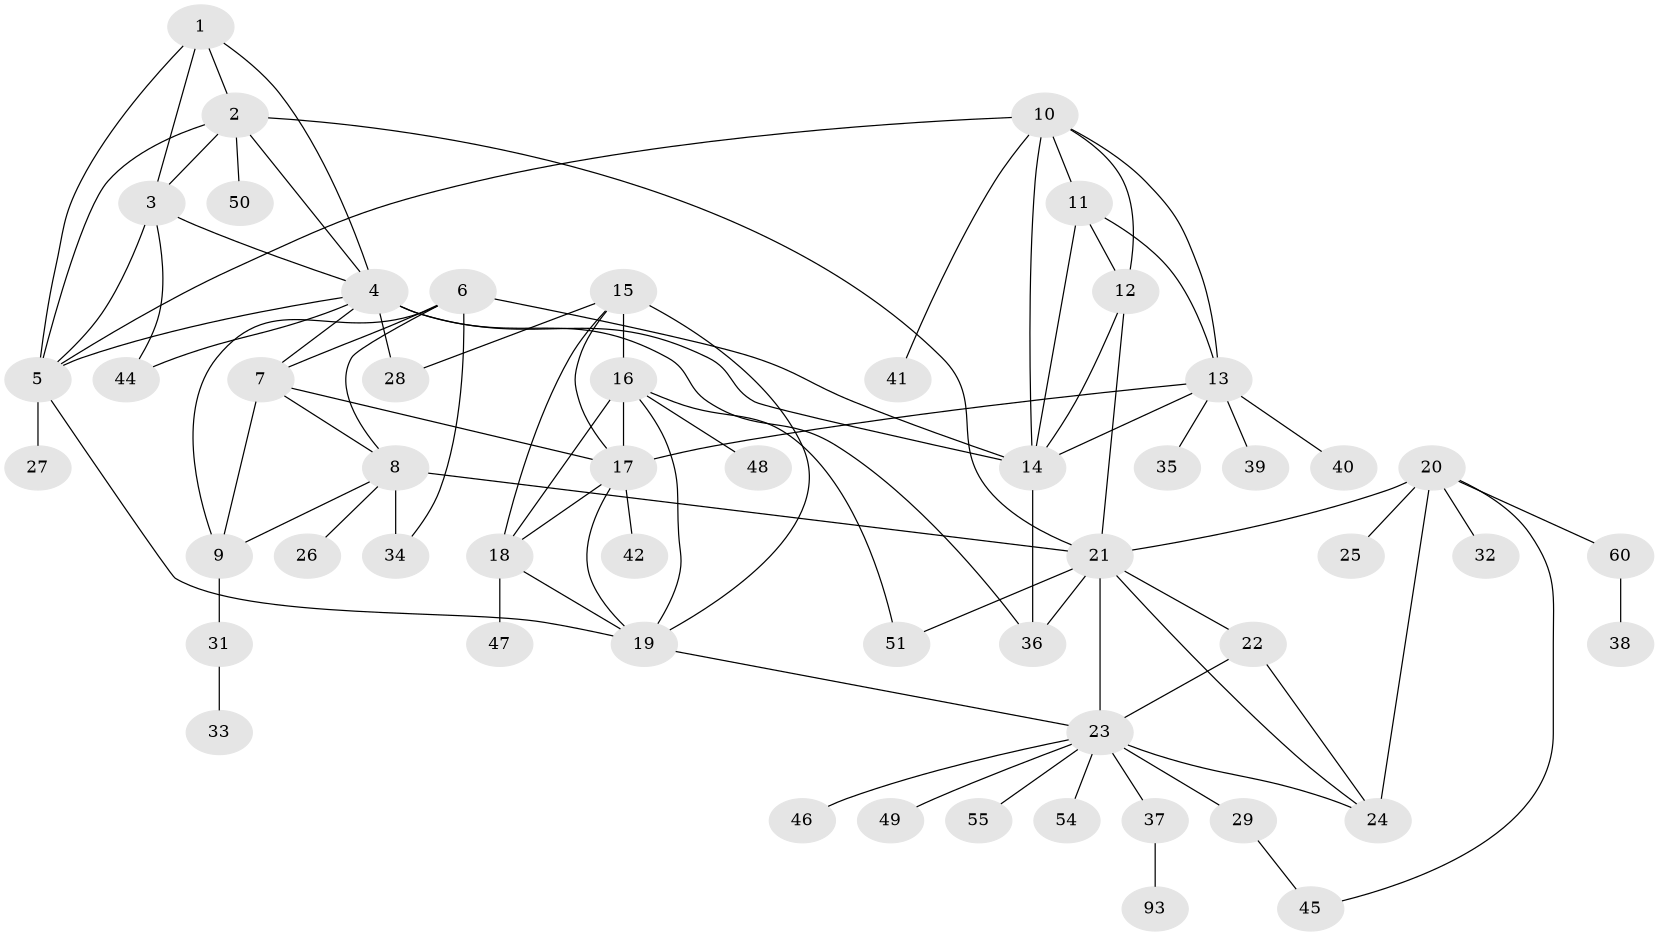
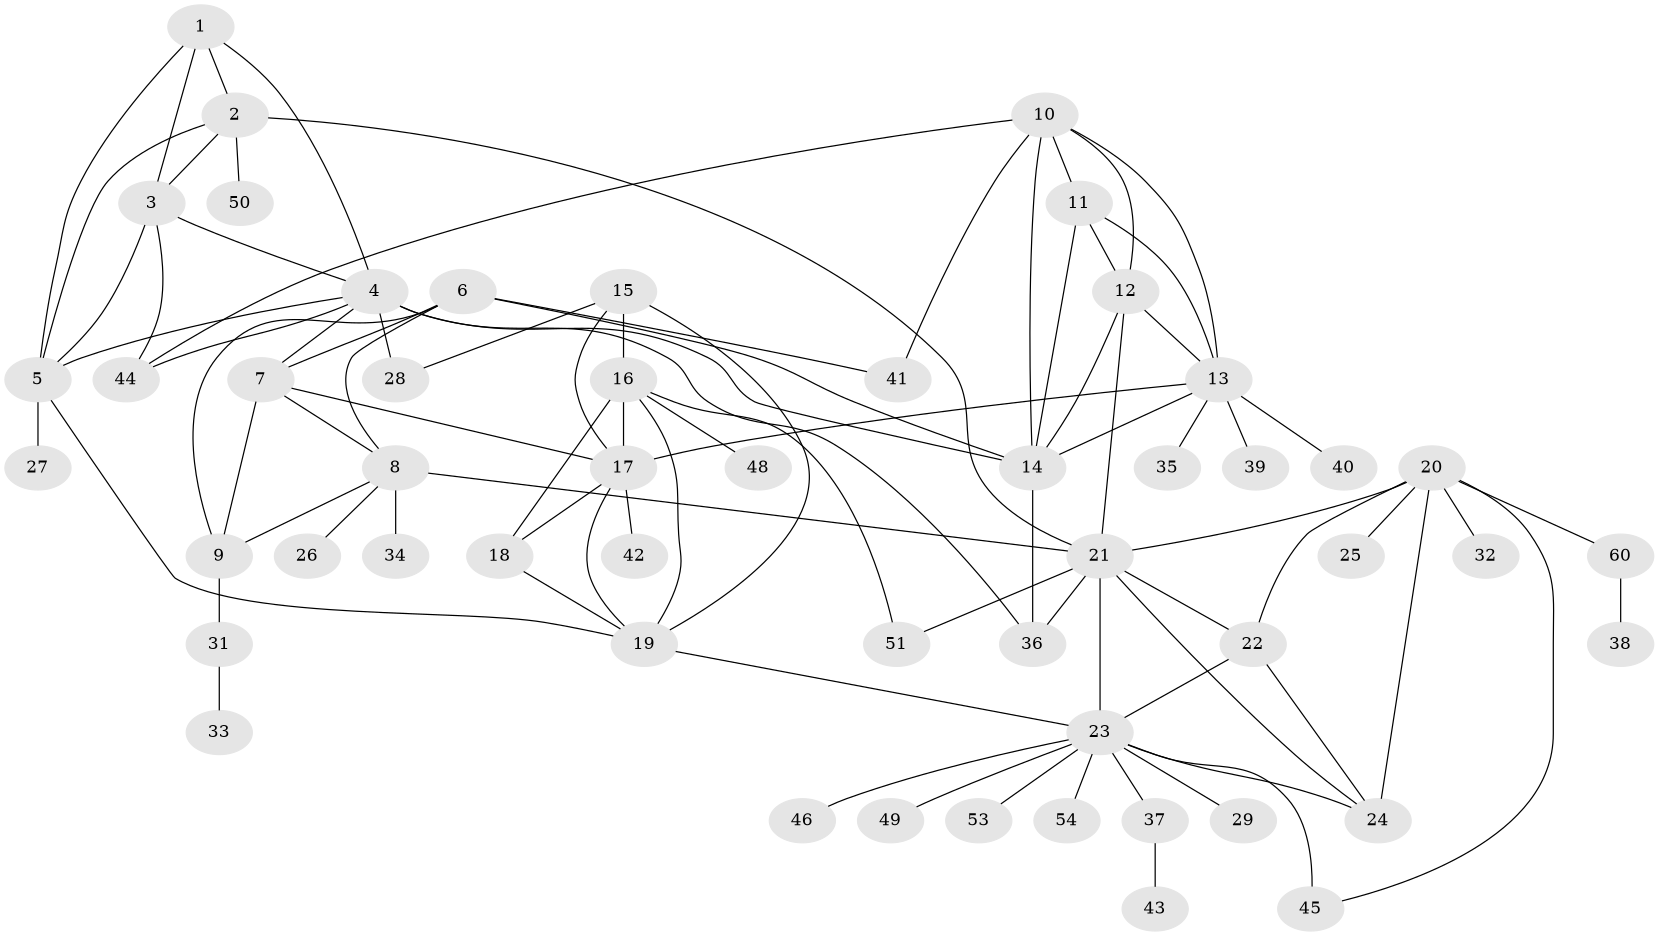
(518, 173) -> (568, 200)
(305, 203) -> none
none -> (1172, 336)
(542, 416) -> none
(454, 436) -> (737, 345)
none -> (1311, 531)
(500, 644) -> none
(979, 821) -> (979, 821)
(1277, 865) -> (1283, 794)
(1155, 909) -> (1155, 909)
